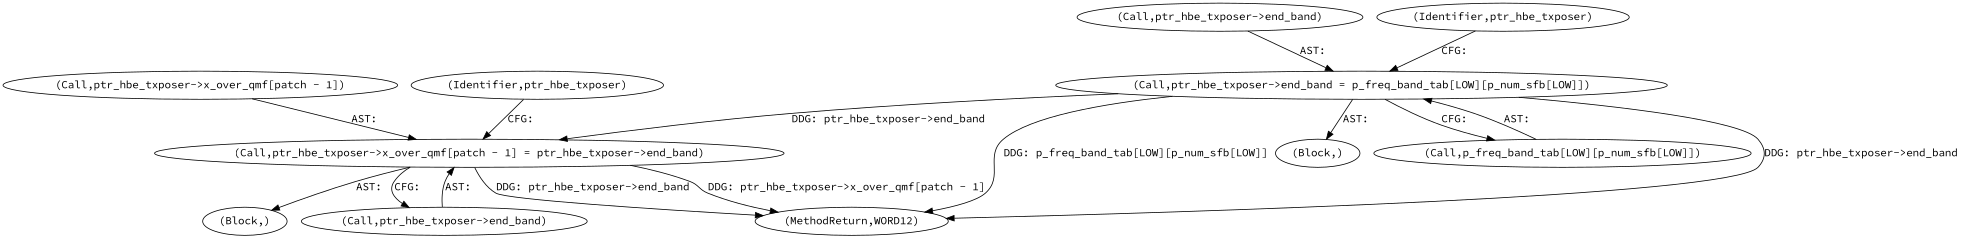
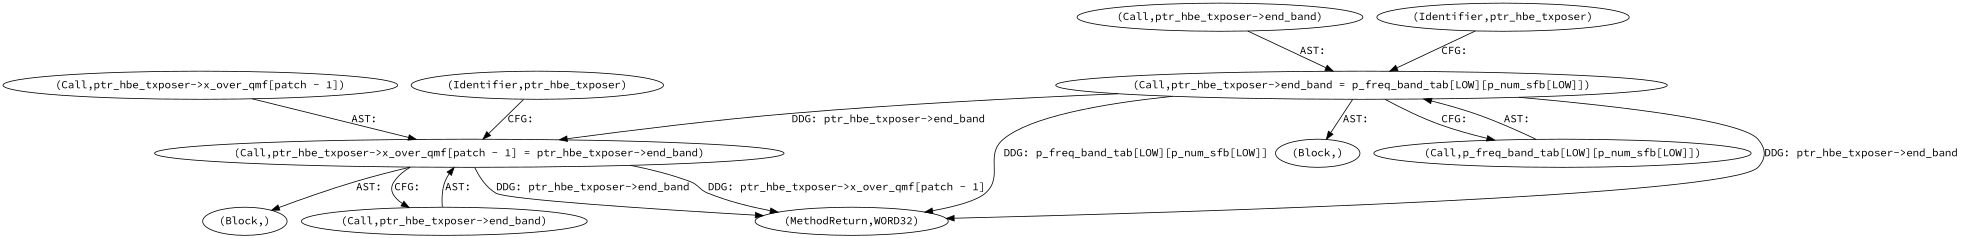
(852, 221) -> (852, 221)
